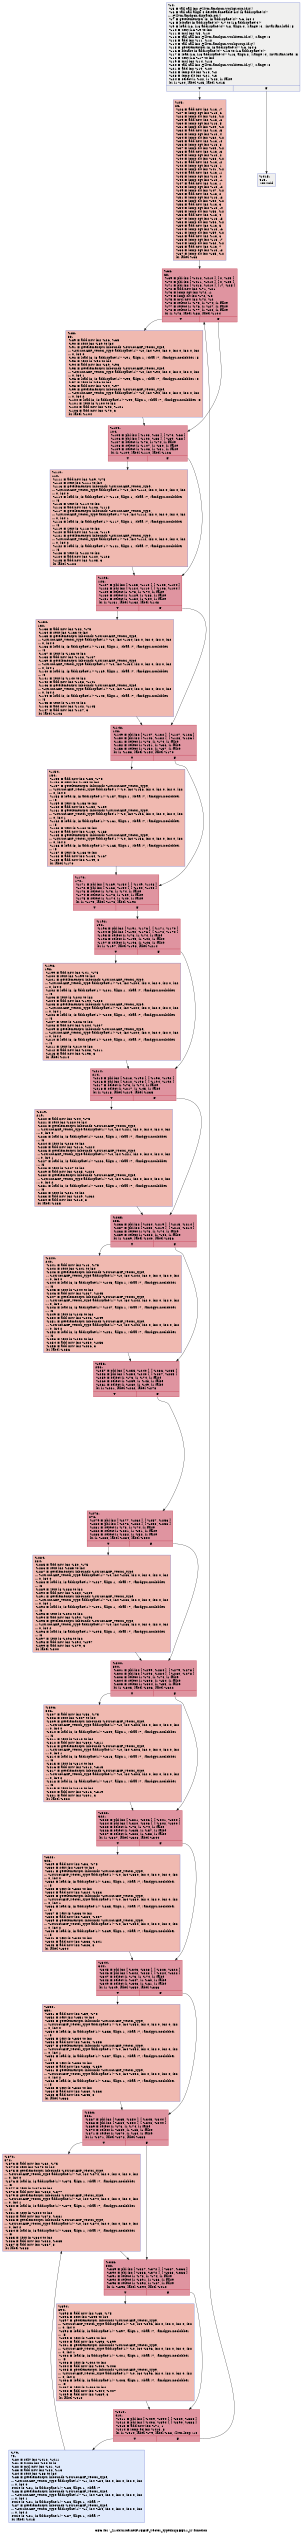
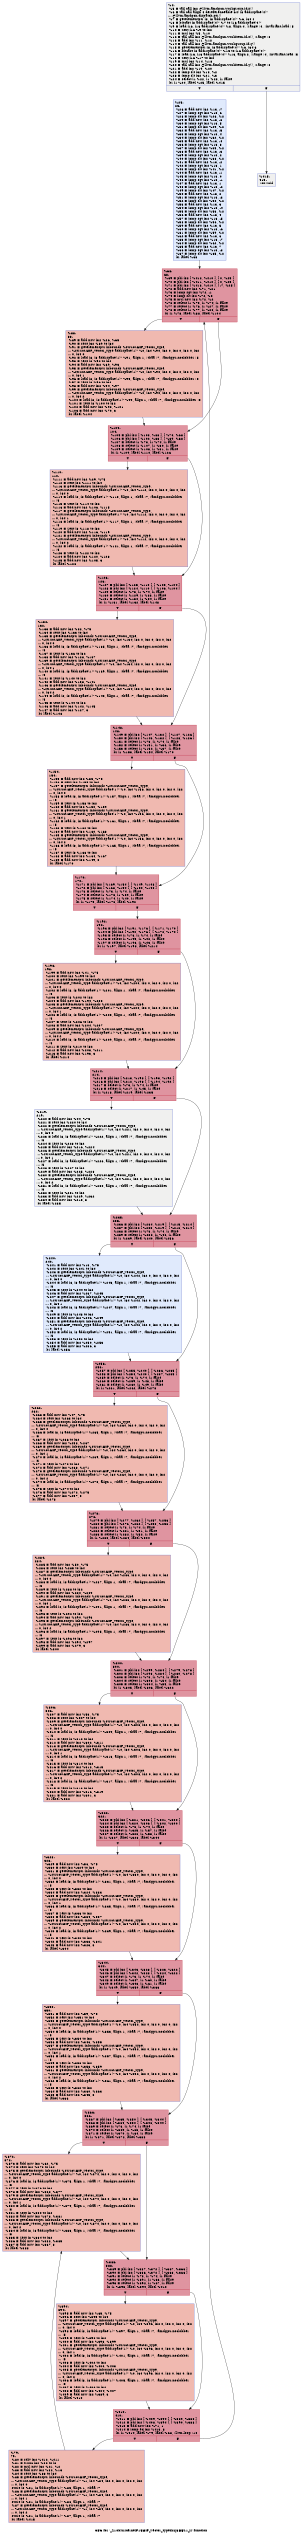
(200, 94) -> none
(200, 180) -> (200, 180)
(104, 1158) -> (104, 1158)
(113, 1304) -> (113, 1304)
none -> (98, 1454)
(77, 2486) -> (77, 2486)
